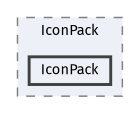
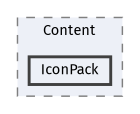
(70, 31) -> (70, 31)
